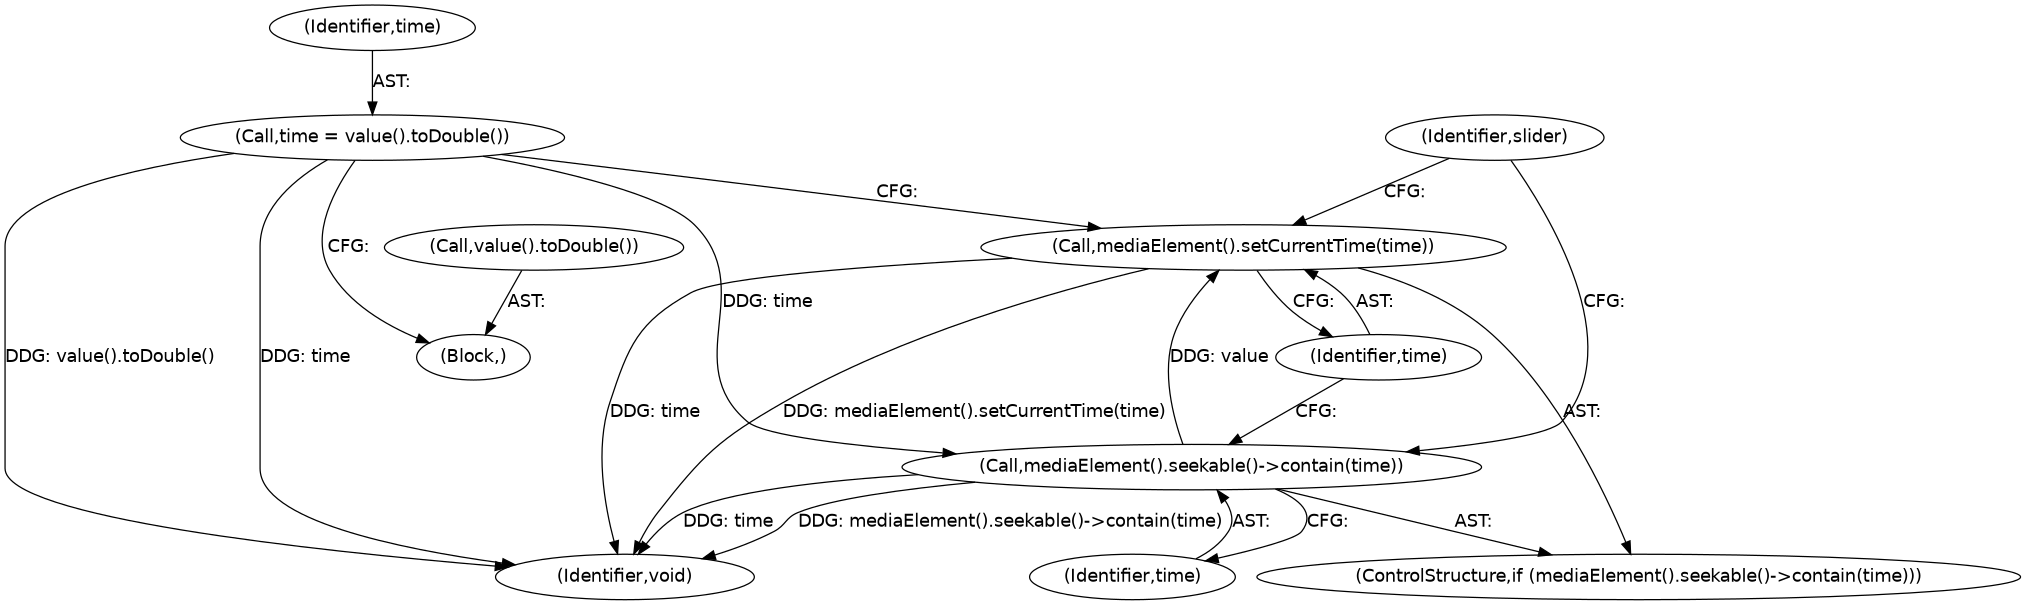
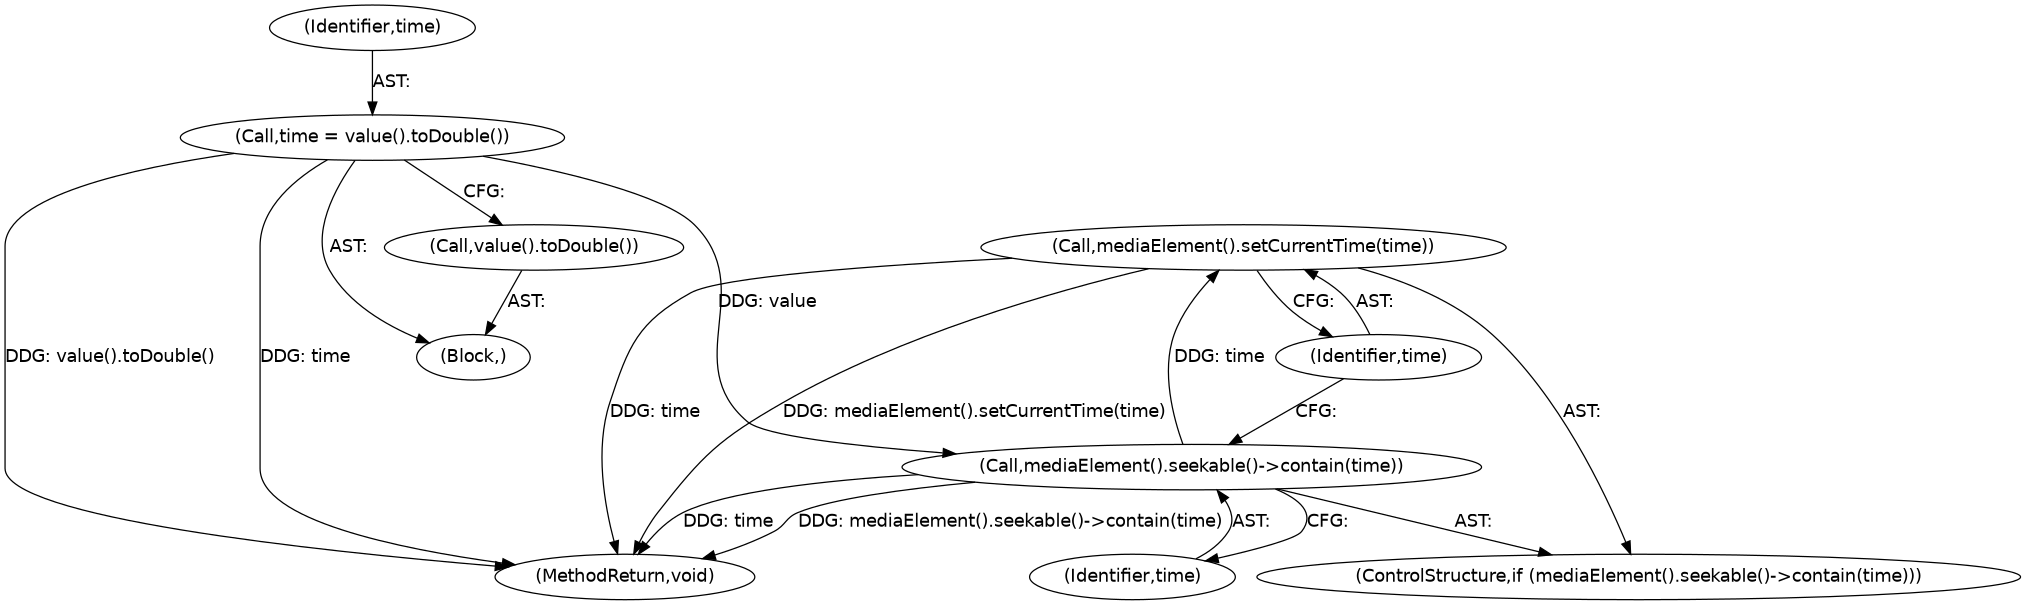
(1495, 138) -> none
(795, 190) -> (448, 189)
(352, 247) -> (352, 247)
(768, 302) -> (768, 302)
(1220, 357) -> (1220, 357)
(625, 577) -> (625, 577)
